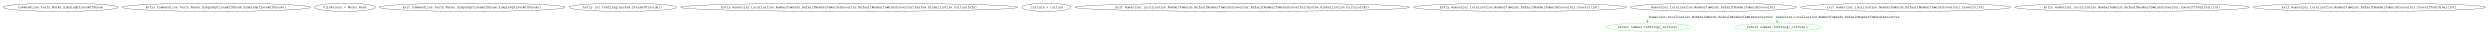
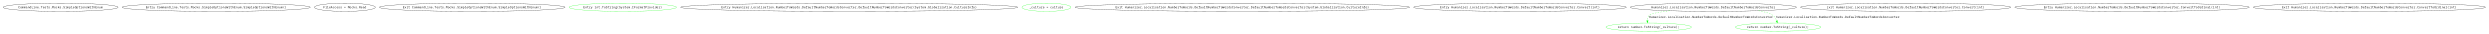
(623, 7) -> (623, 7)
(1046, 7) -> (1046, 7)
